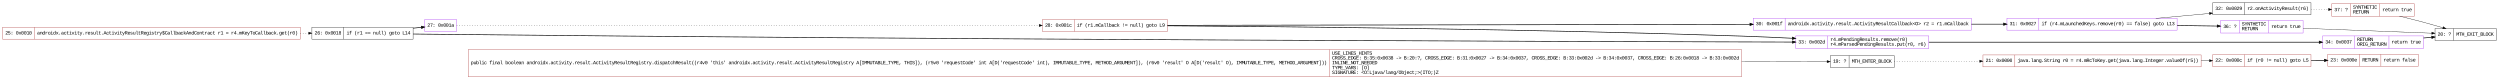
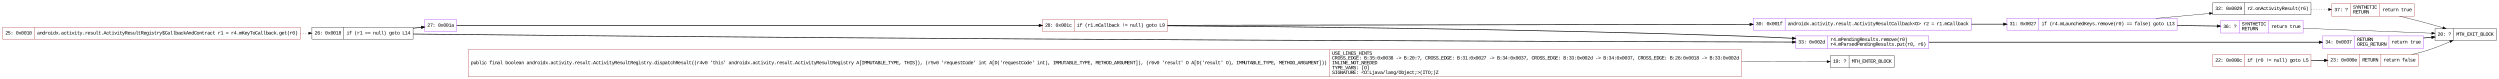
(748, 25) -> (748, 25)
none -> (2431, 49)
(2092, 61) -> none
